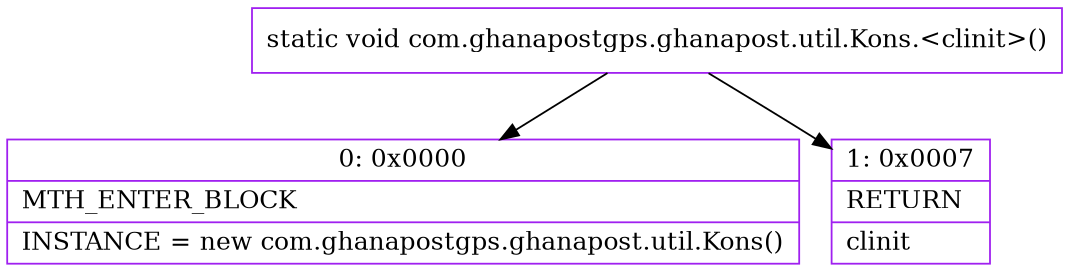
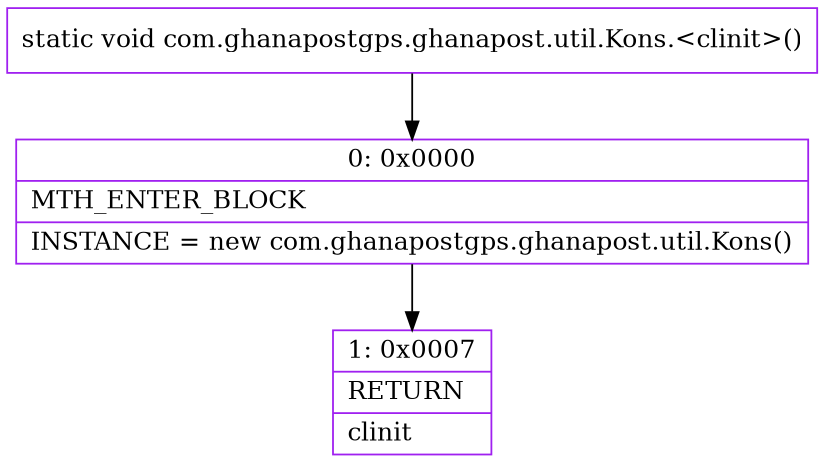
(762, 106) -> (412, 288)
